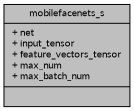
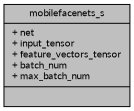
(37, 65) -> (40, 65)
